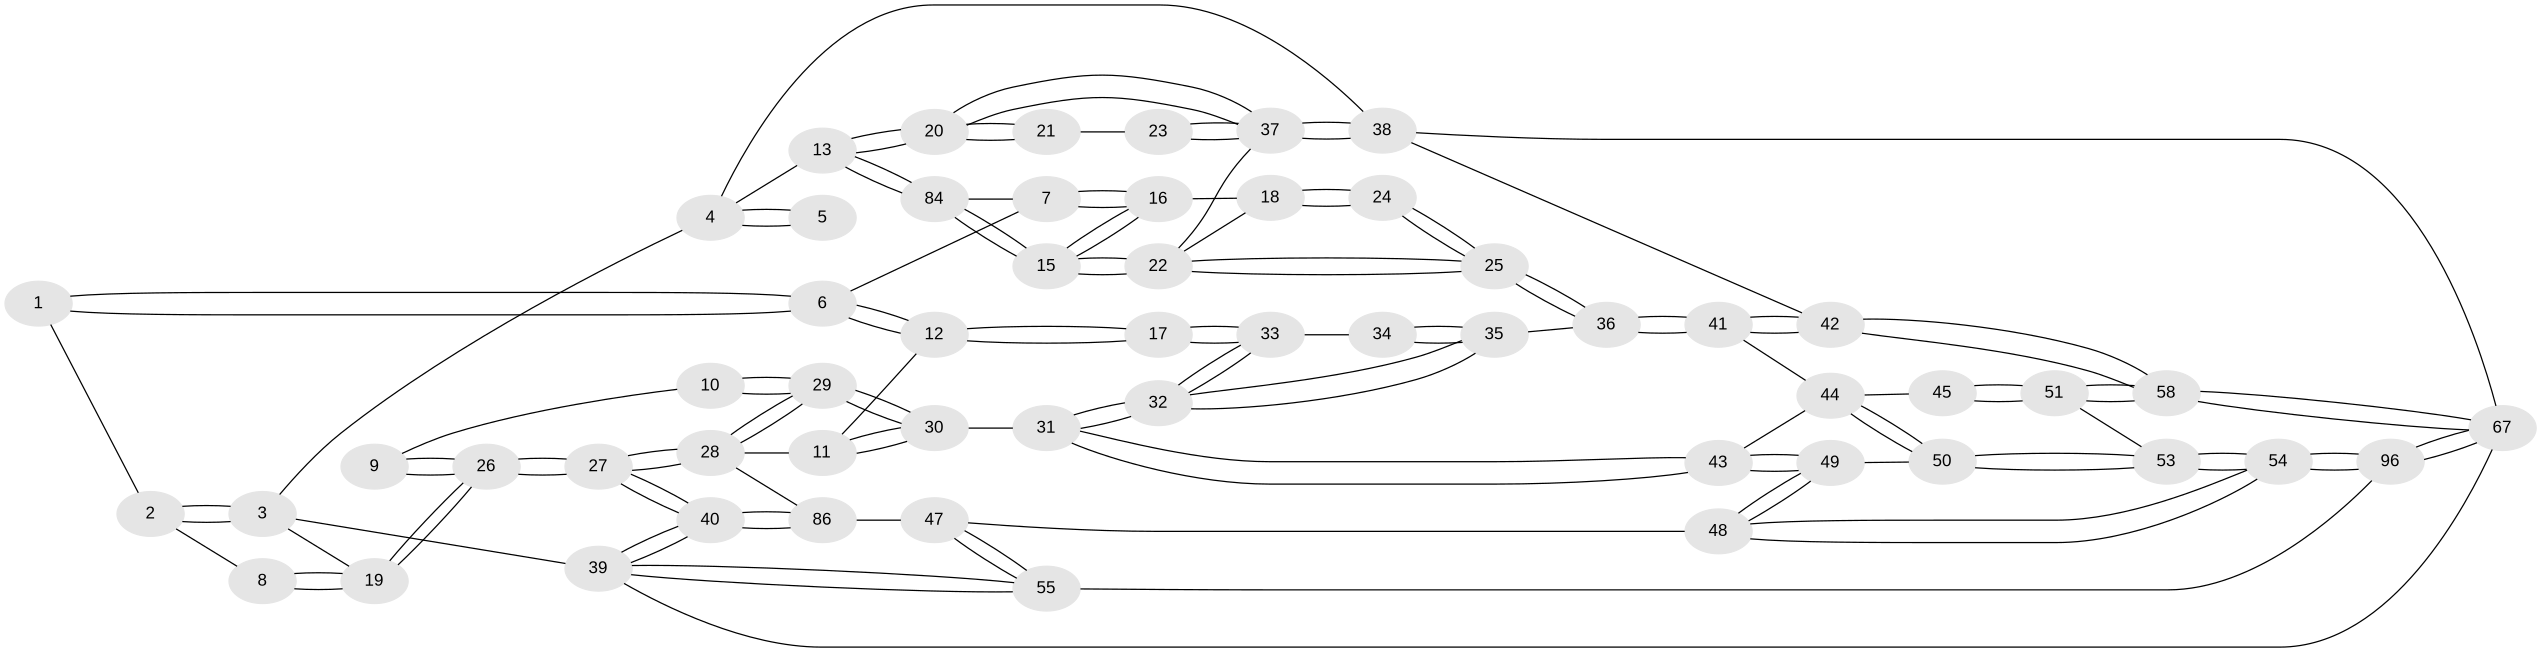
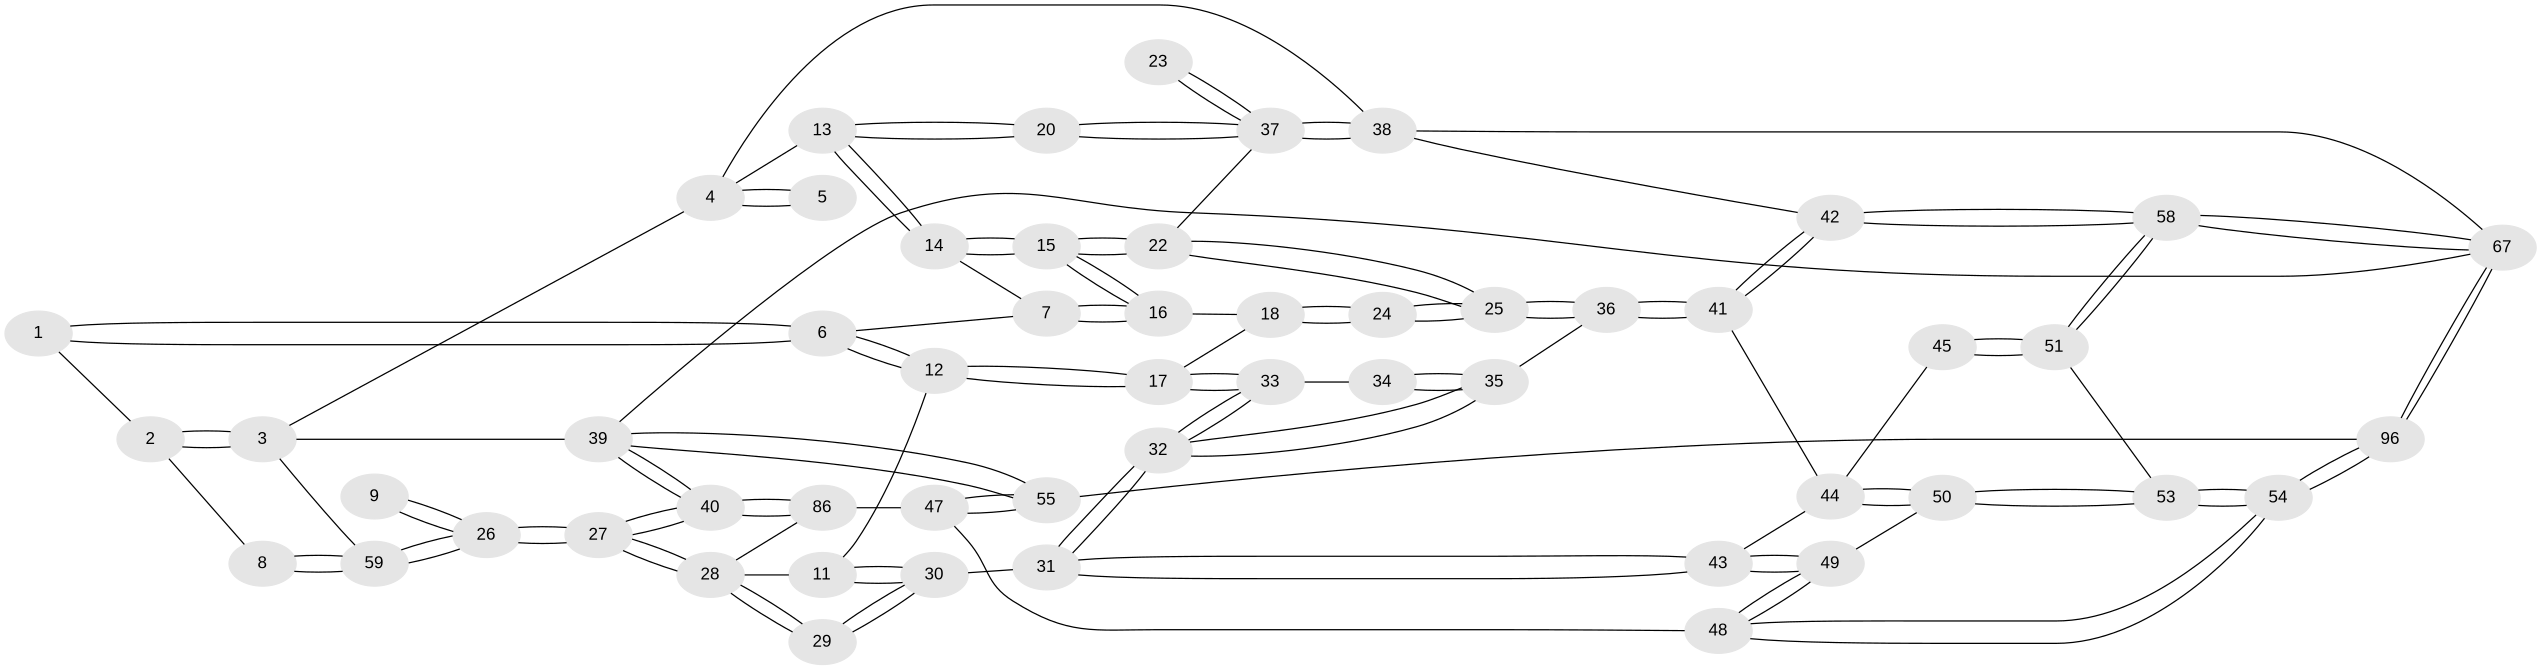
(1047, 132) -> none
(935, 199) -> (935, 246)
(1215, 232) -> (1215, 348)
(711, 386) -> none
(375, 581) -> (375, 564)
